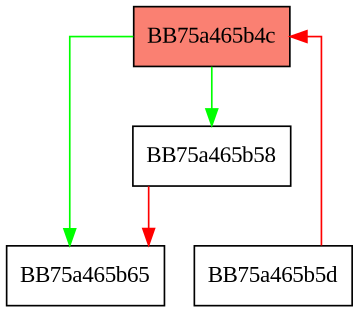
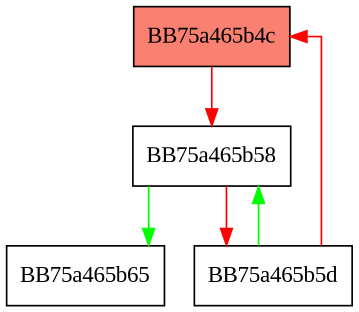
(212, 88) -> (212, 88)
(70, 101) -> none
(149, 207) -> (149, 207)
none -> (226, 207)
none -> (259, 224)
